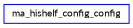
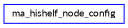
(67, 14) -> (64, 14)
